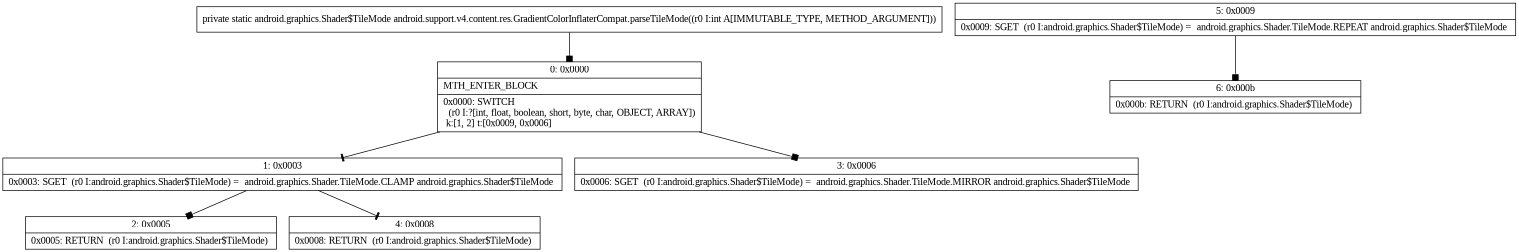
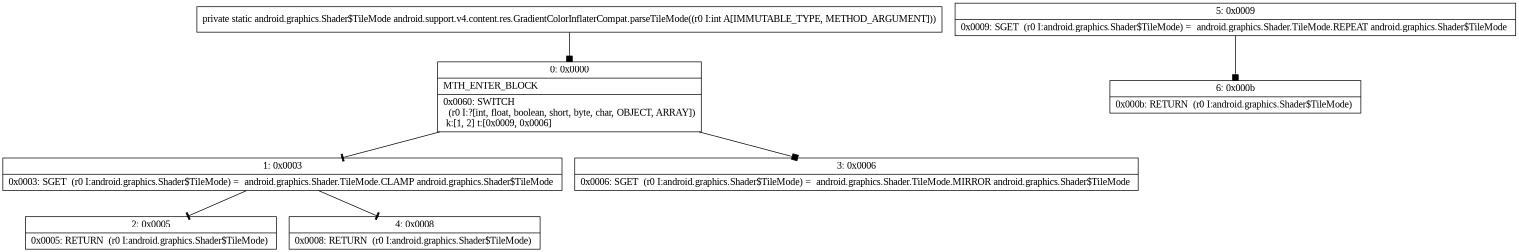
(482, 102) -> (482, 102)
(220, 202) -> (218, 203)
